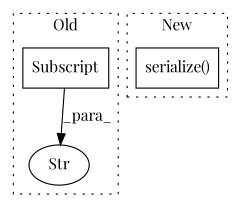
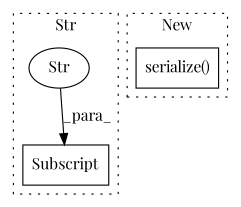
(66, 26) -> (66, 26)
(63, 111) -> (62, 111)
